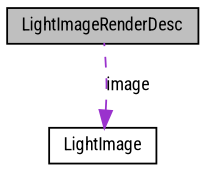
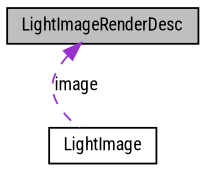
(106, 77) -> (54, 95)
